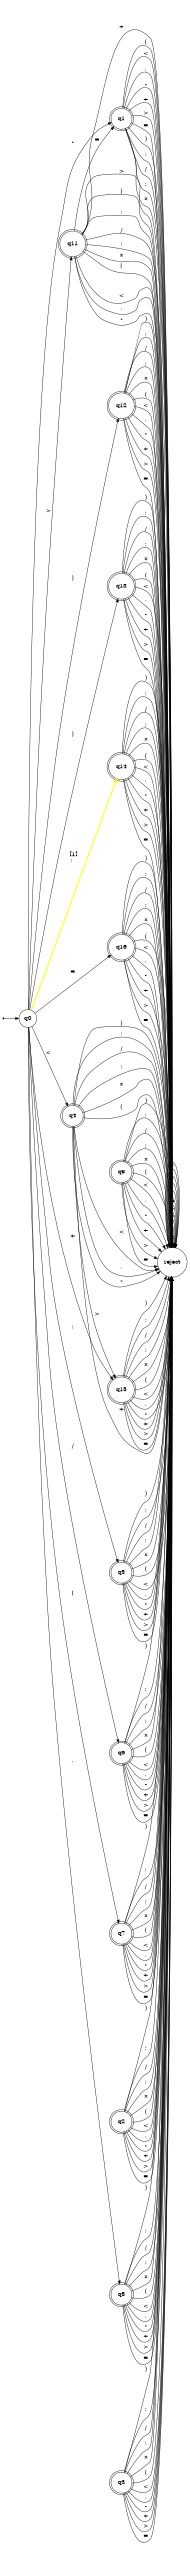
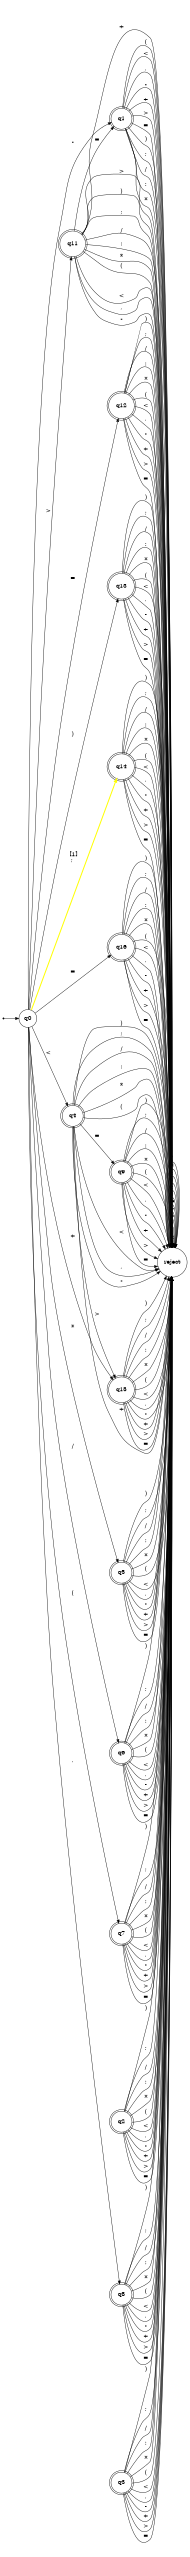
(73, 579) -> (73, 579)
none -> (96, 1143)
(73, 1327) -> (73, 1327)
